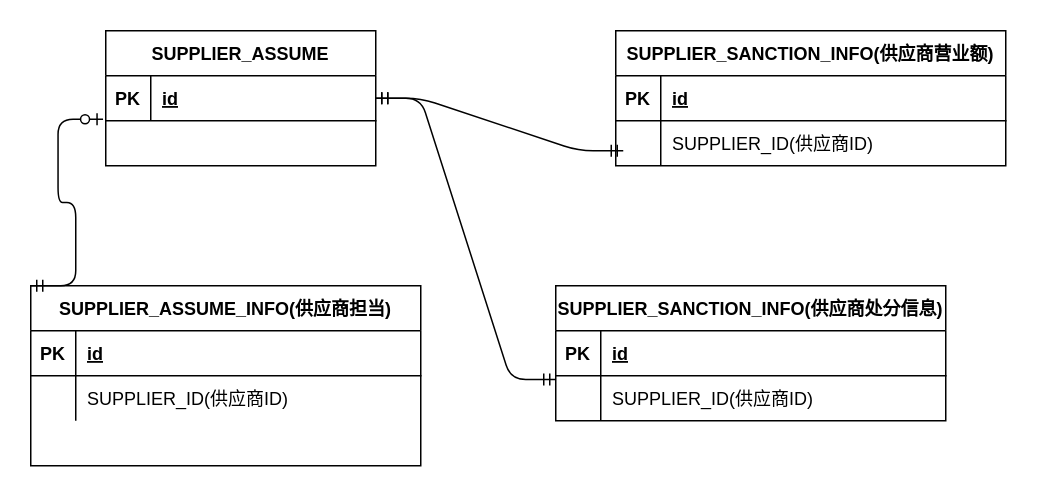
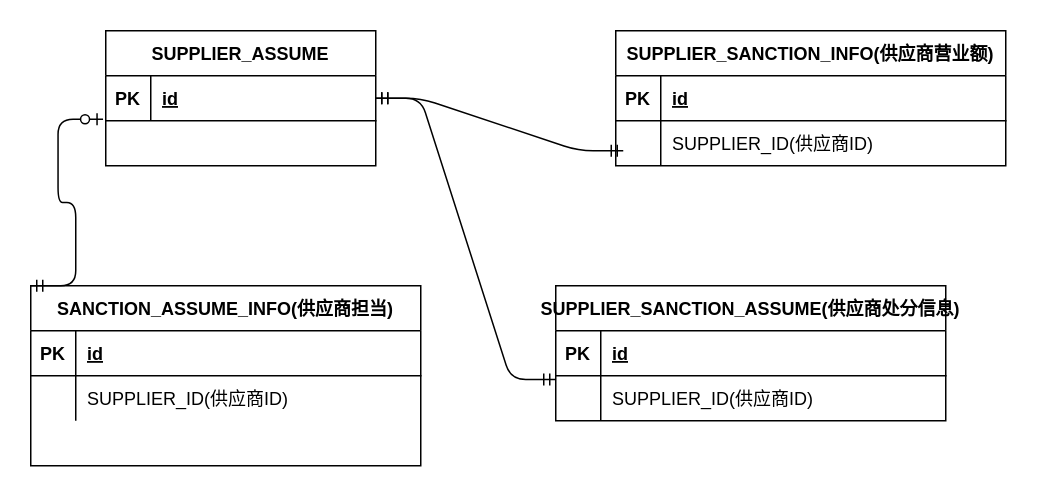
(225, 309) -> (225, 309)
(750, 309) -> (750, 309)
